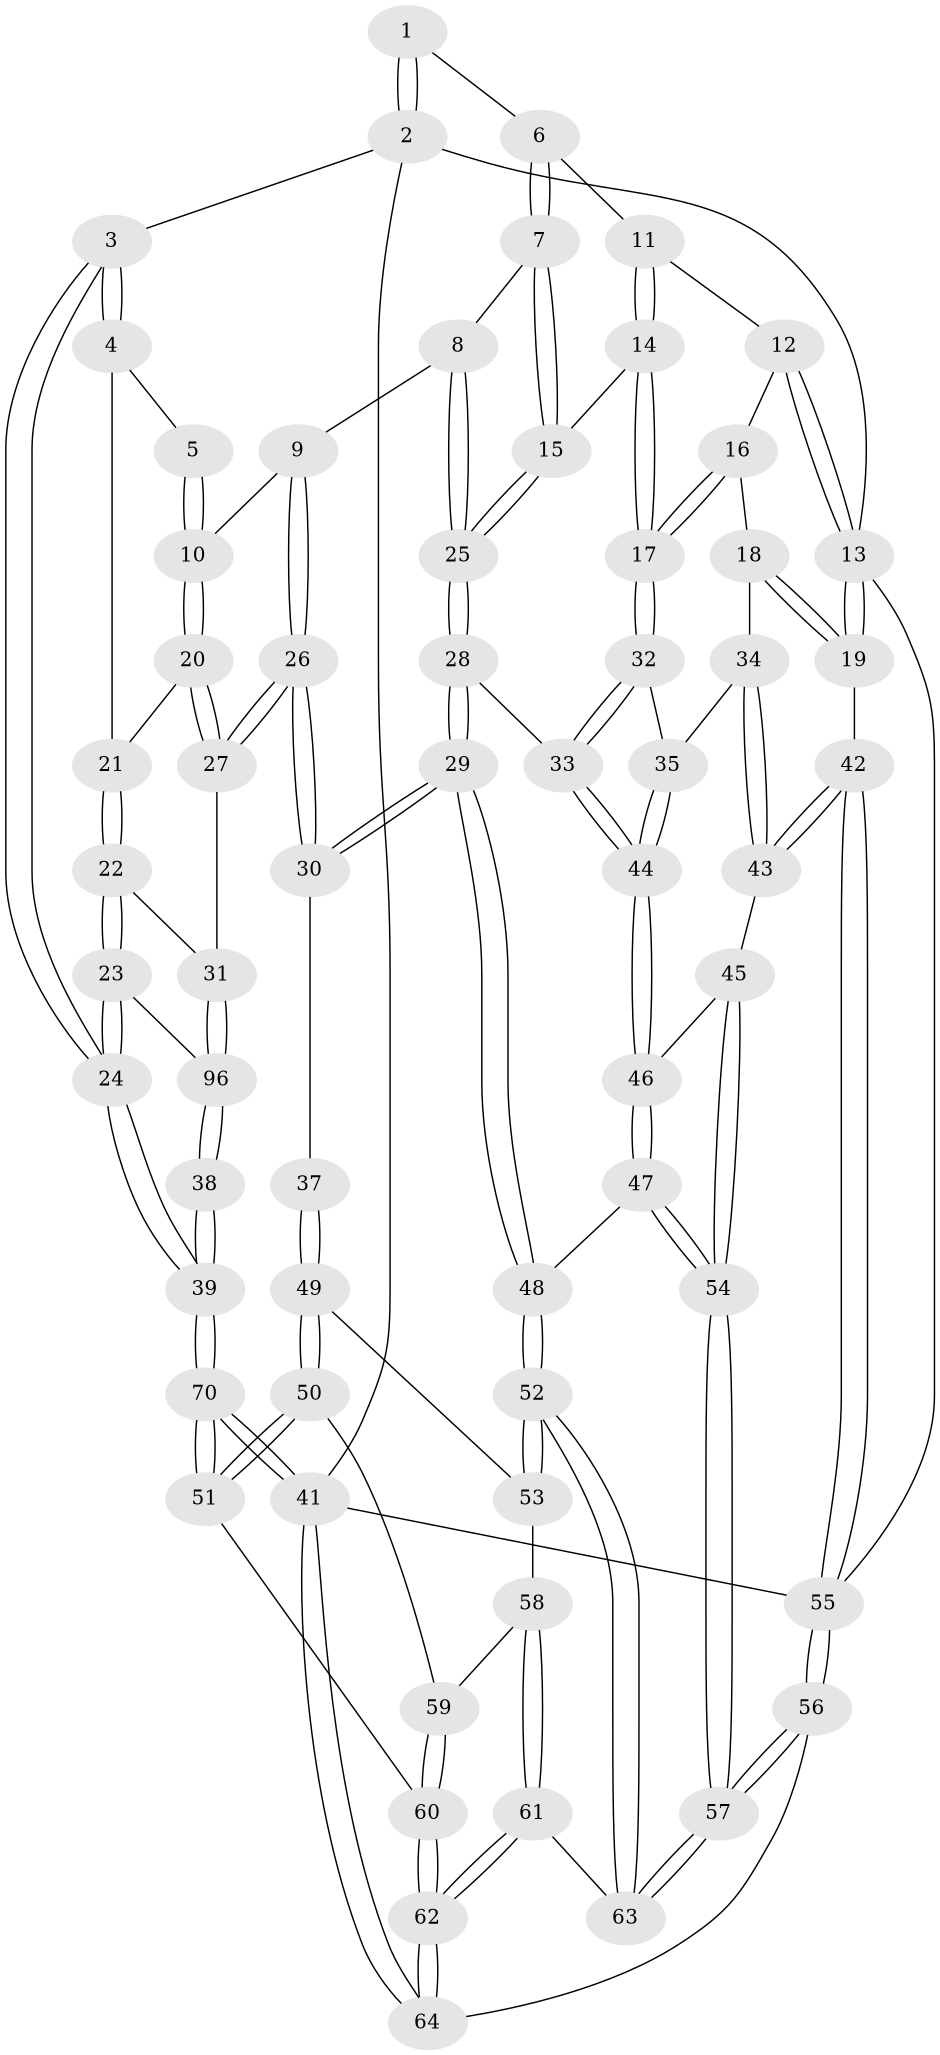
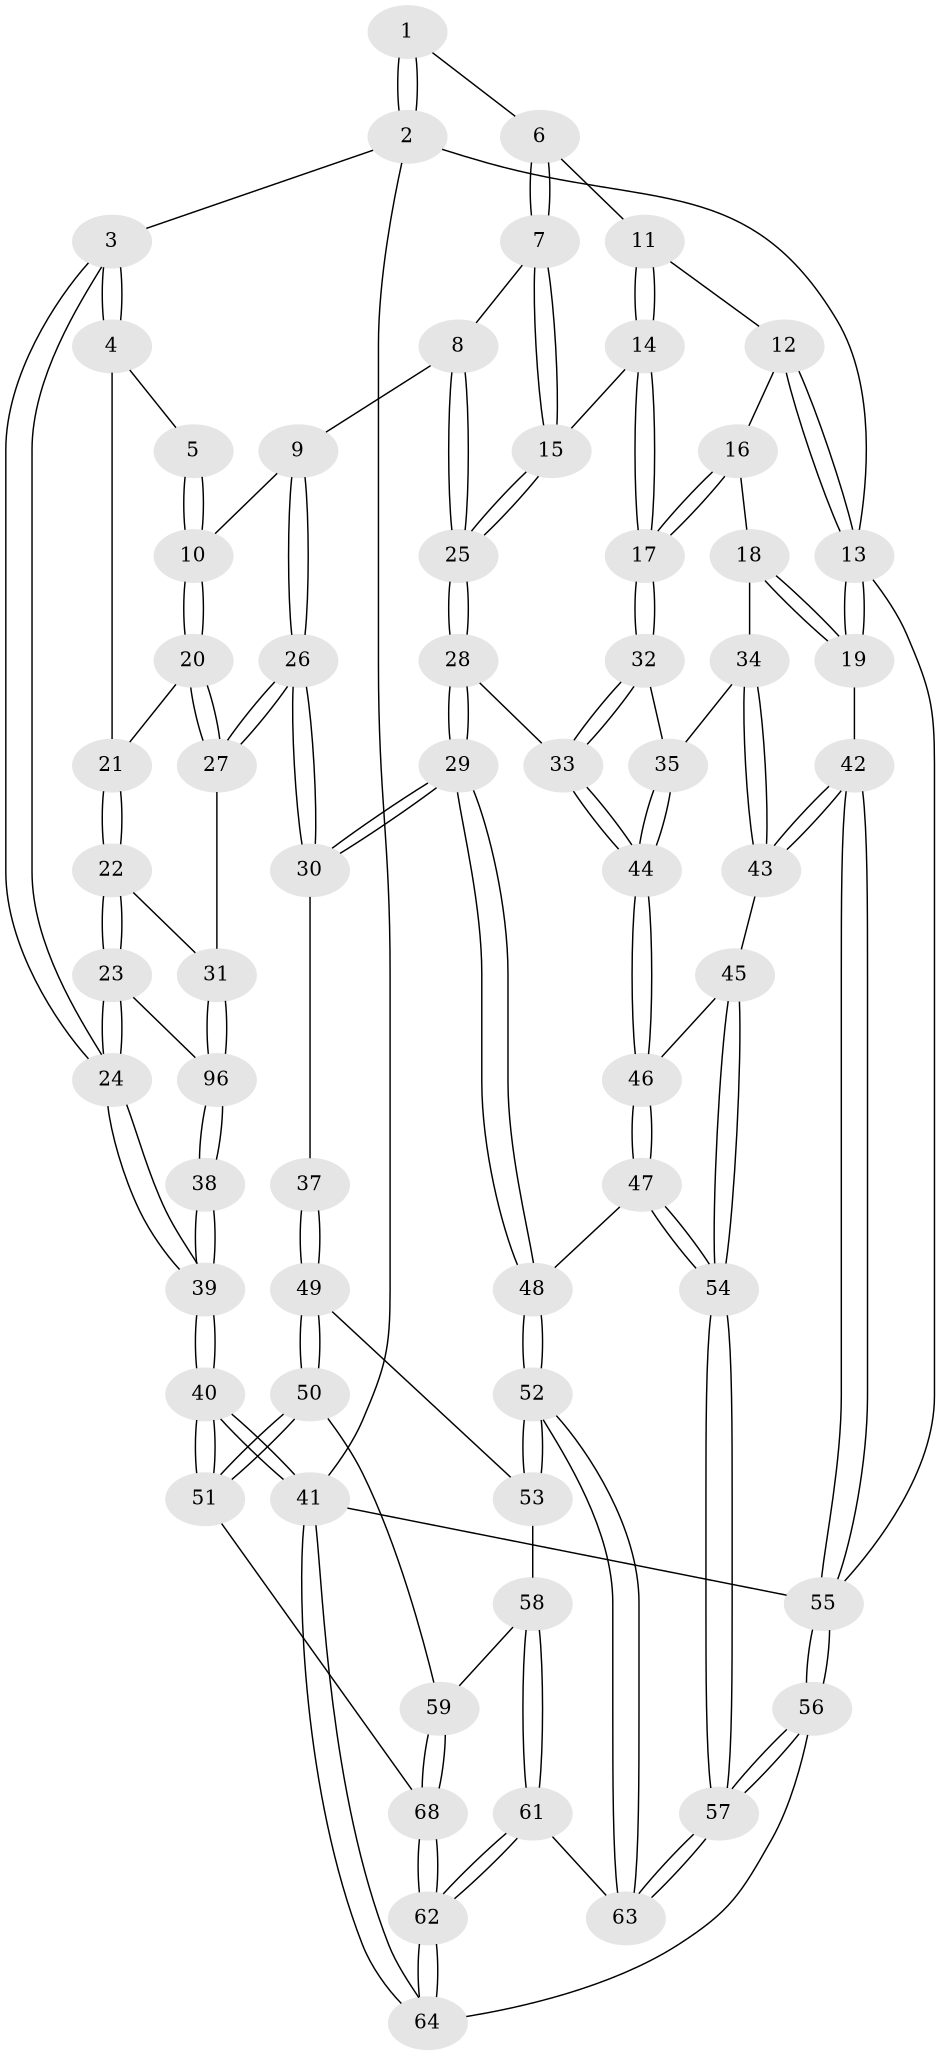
(205, 1394) -> (205, 1394)
(428, 1814) -> (428, 1814)
